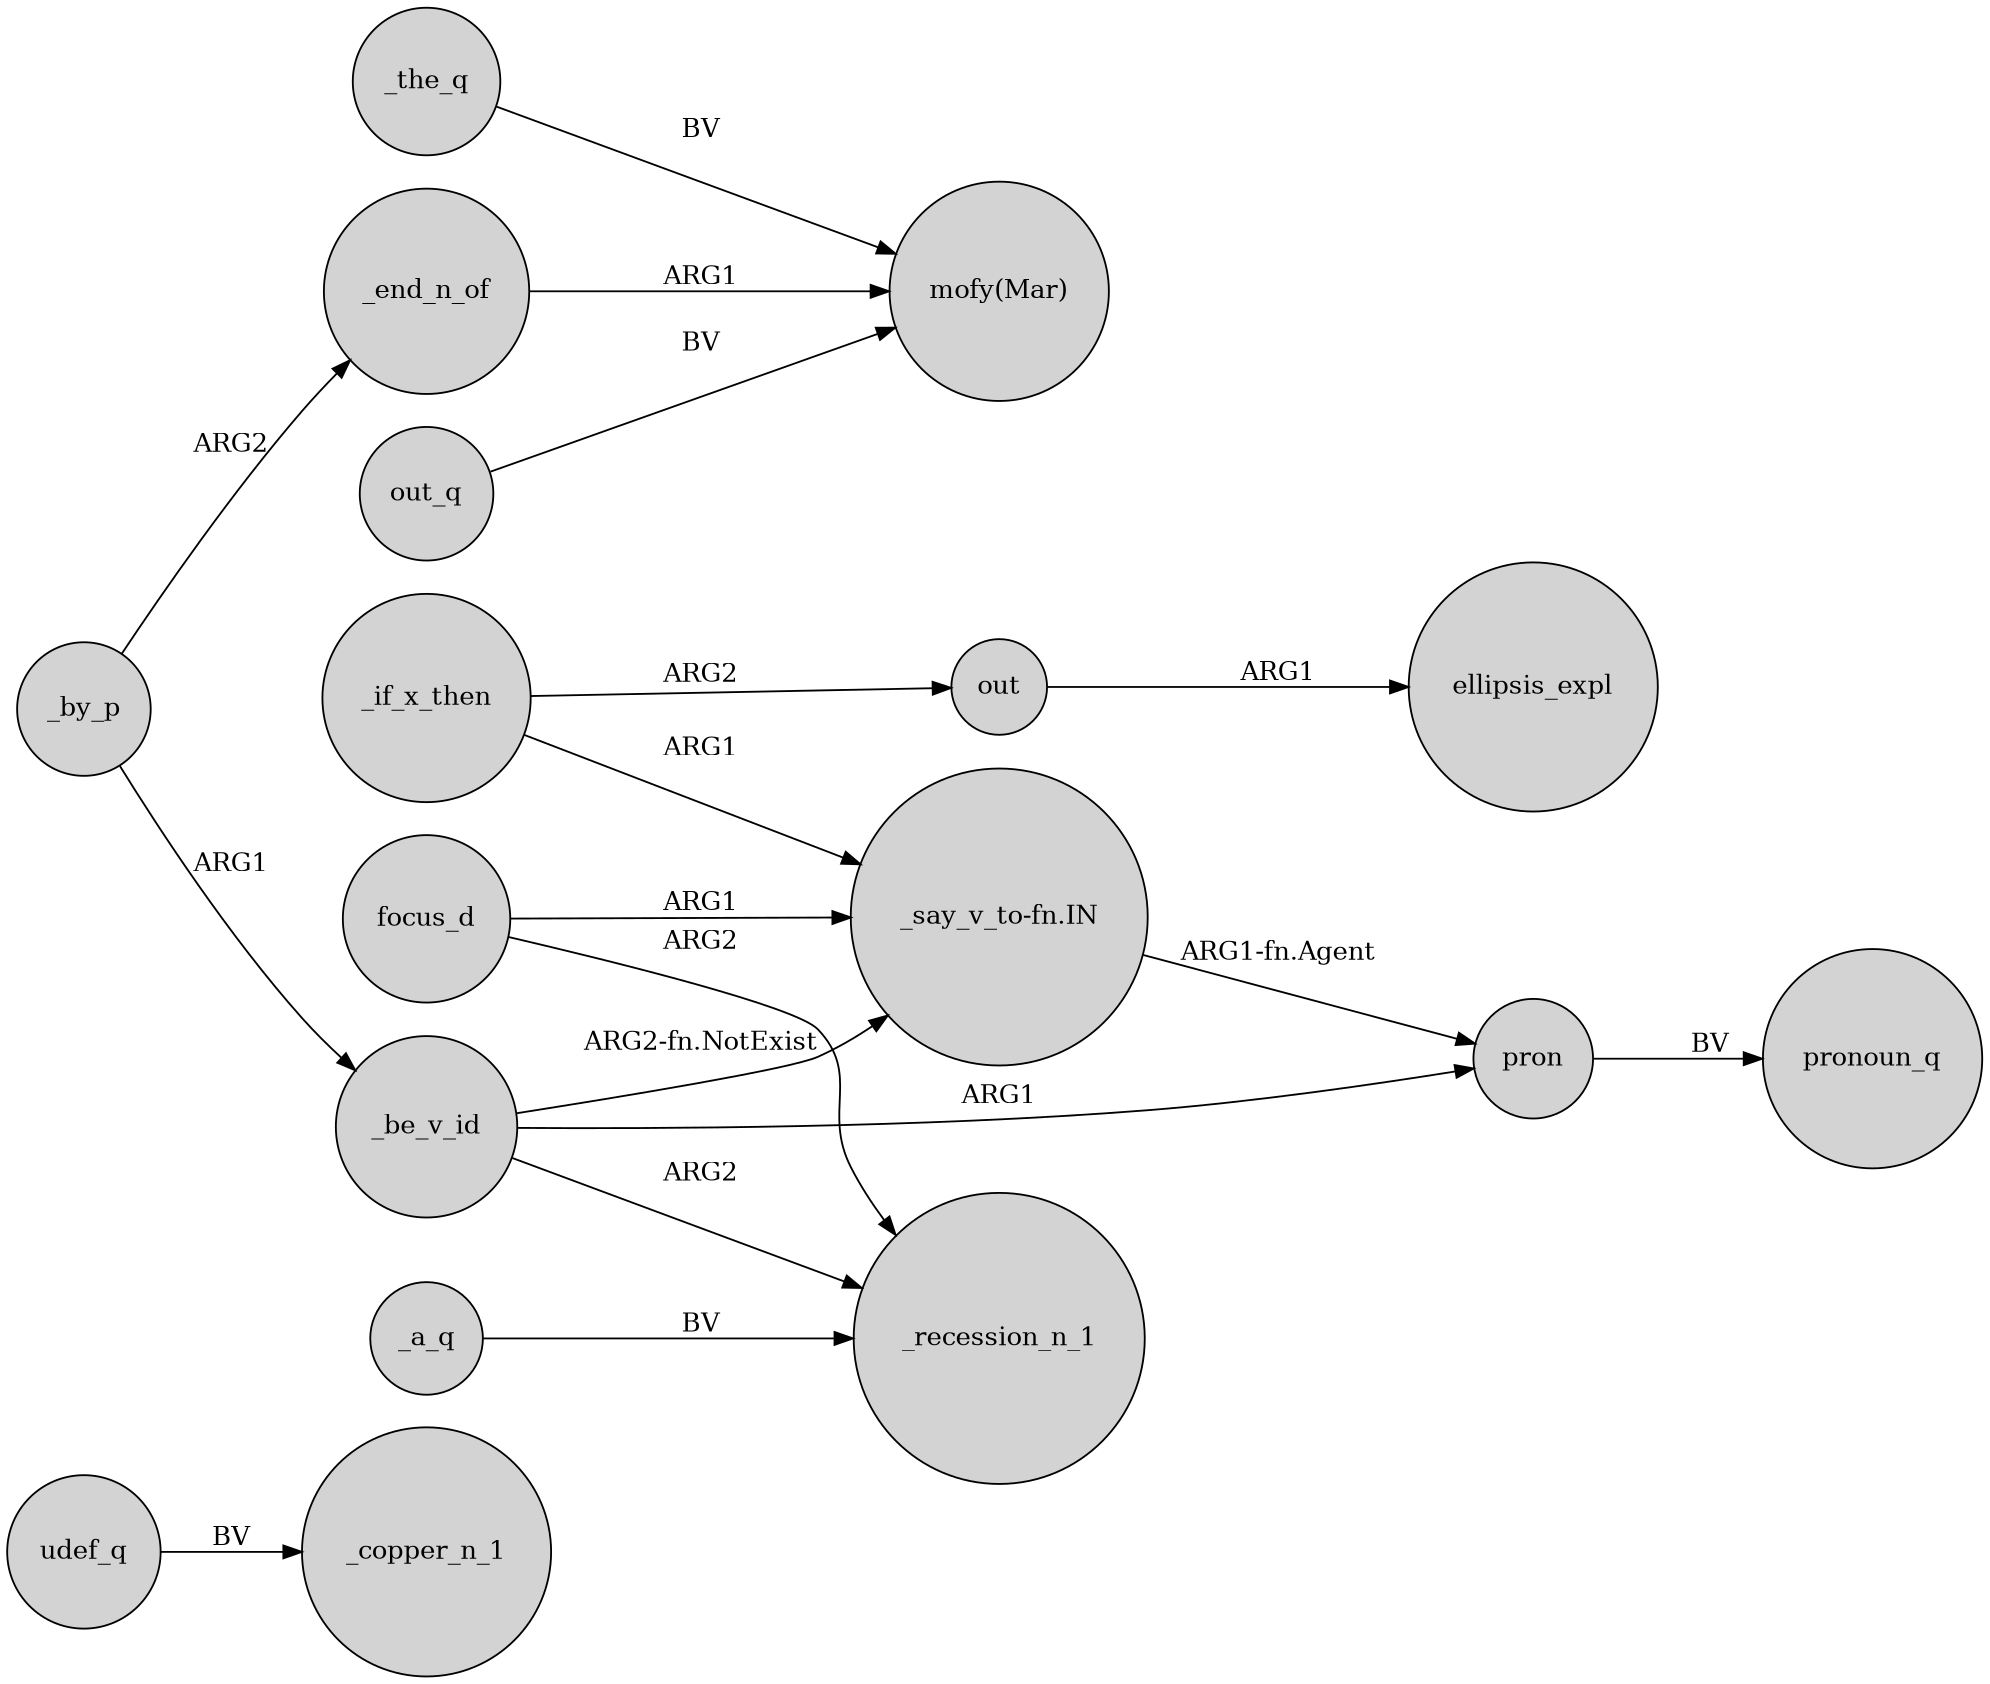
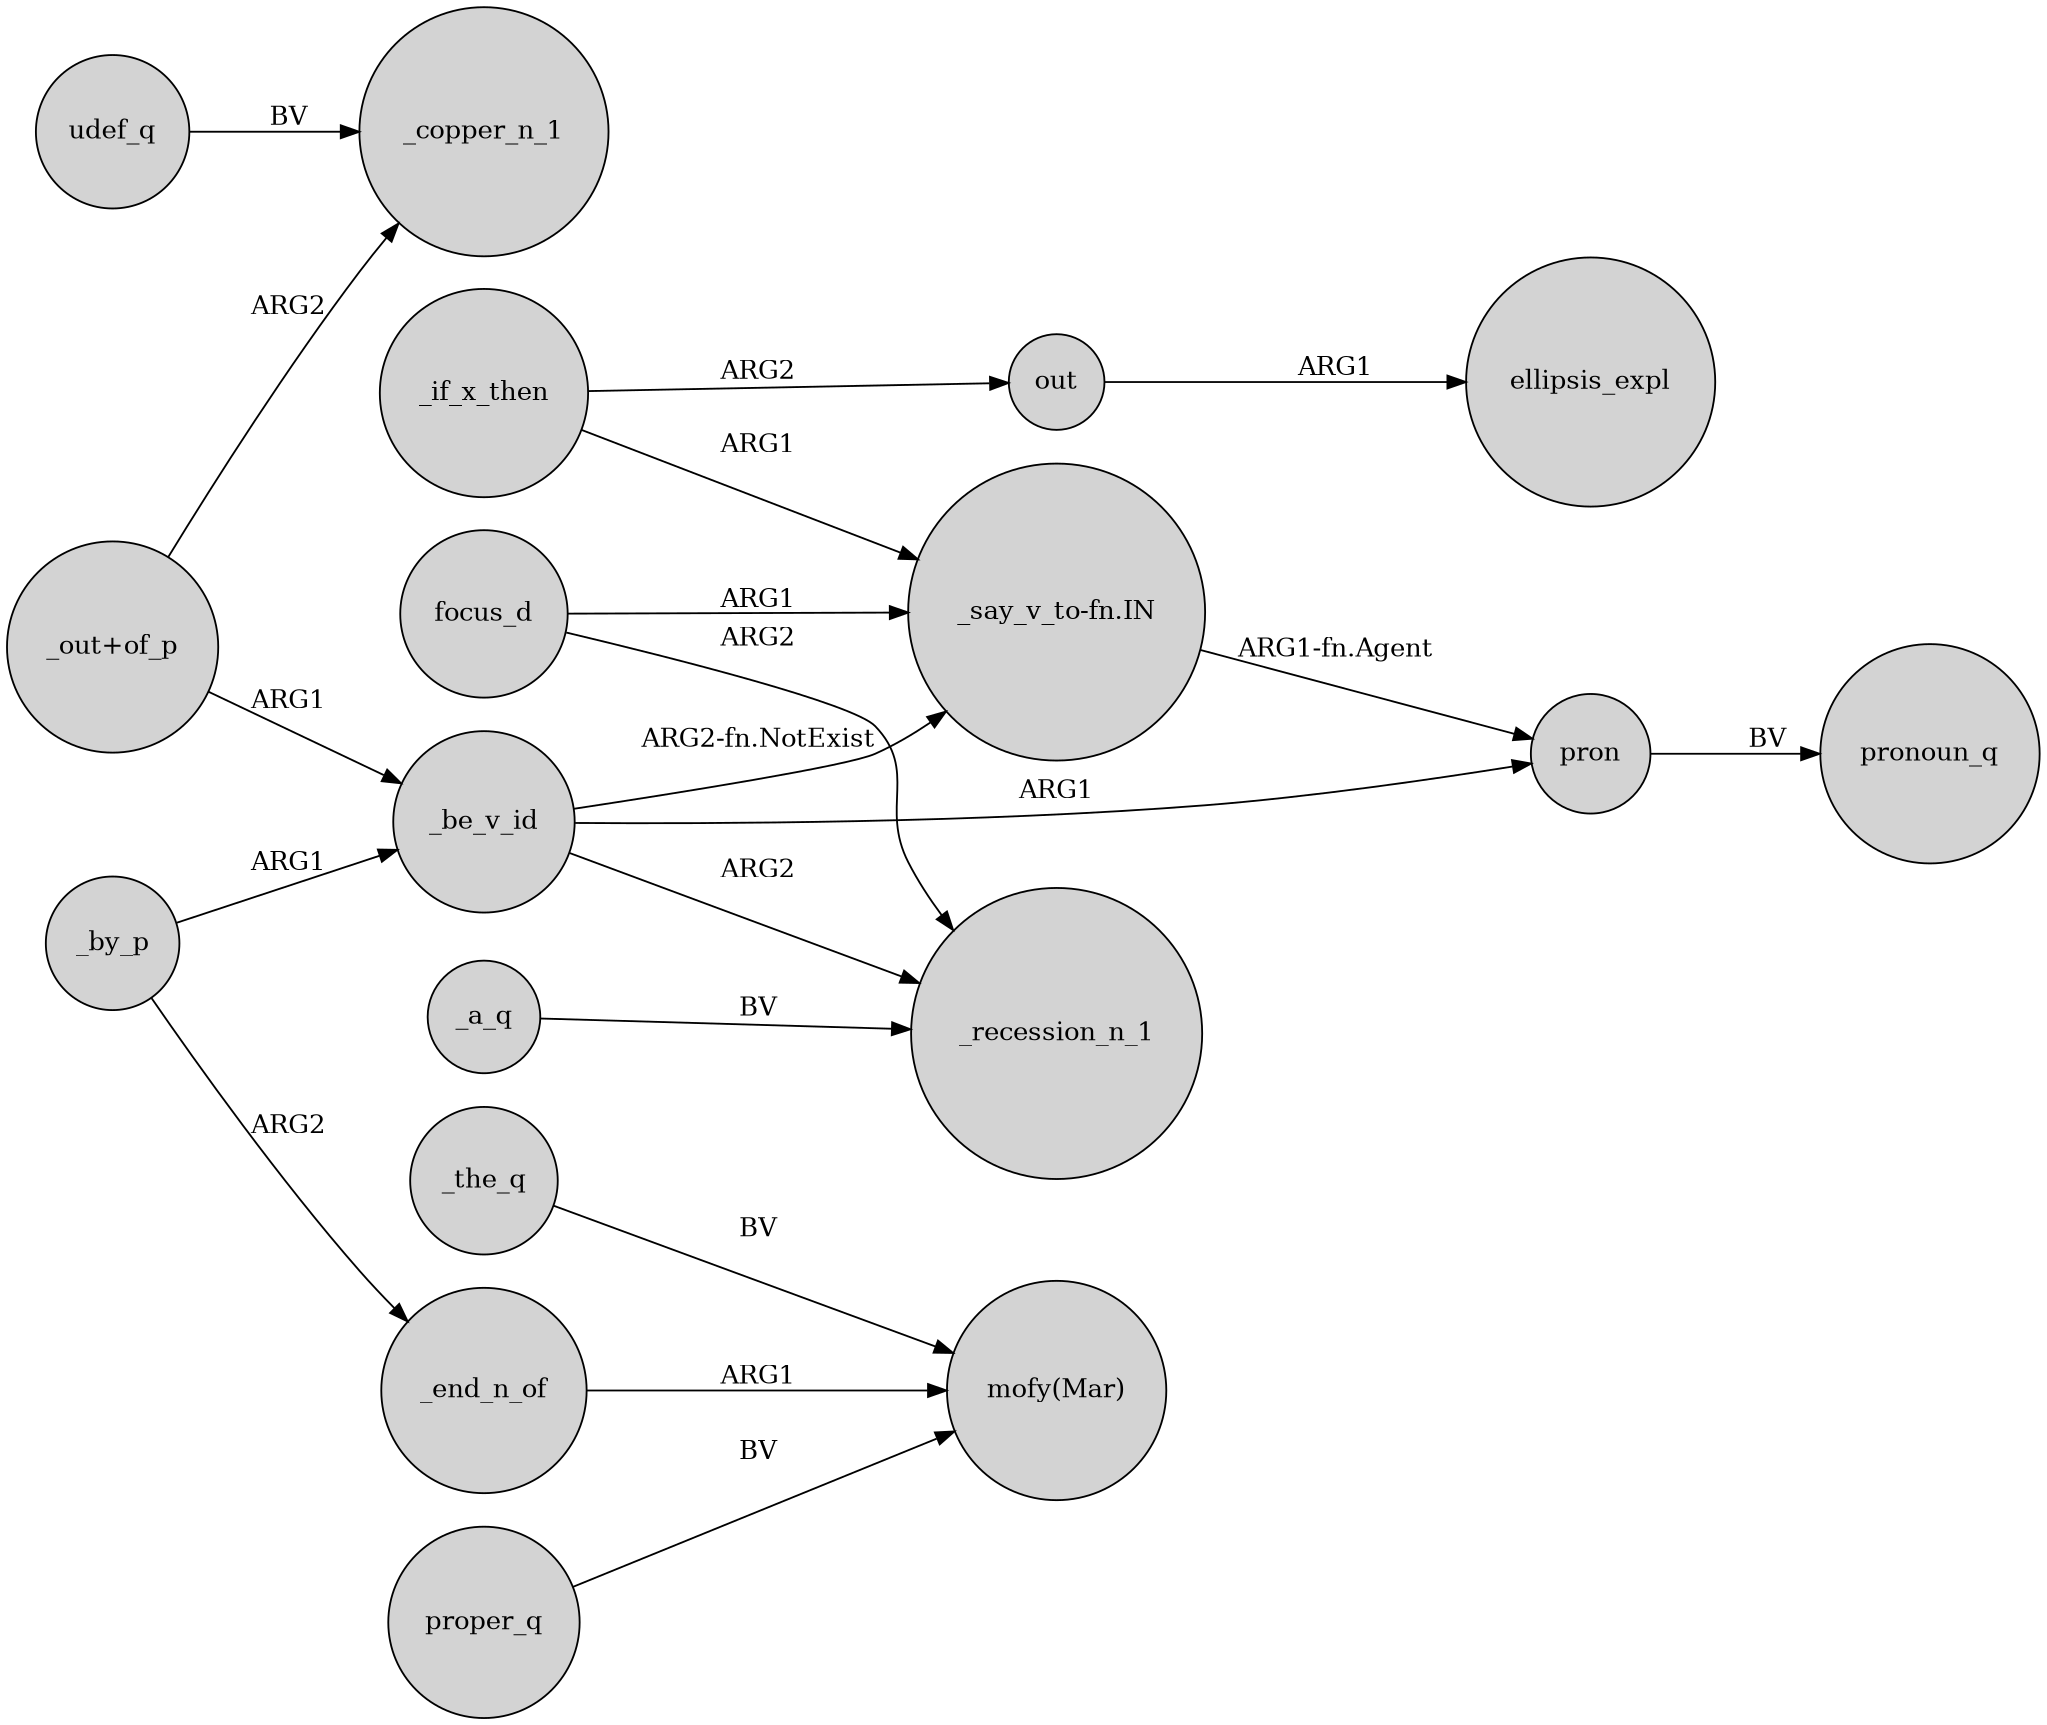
(427, 494) -> (484, 1622)
none -> (113, 647)
